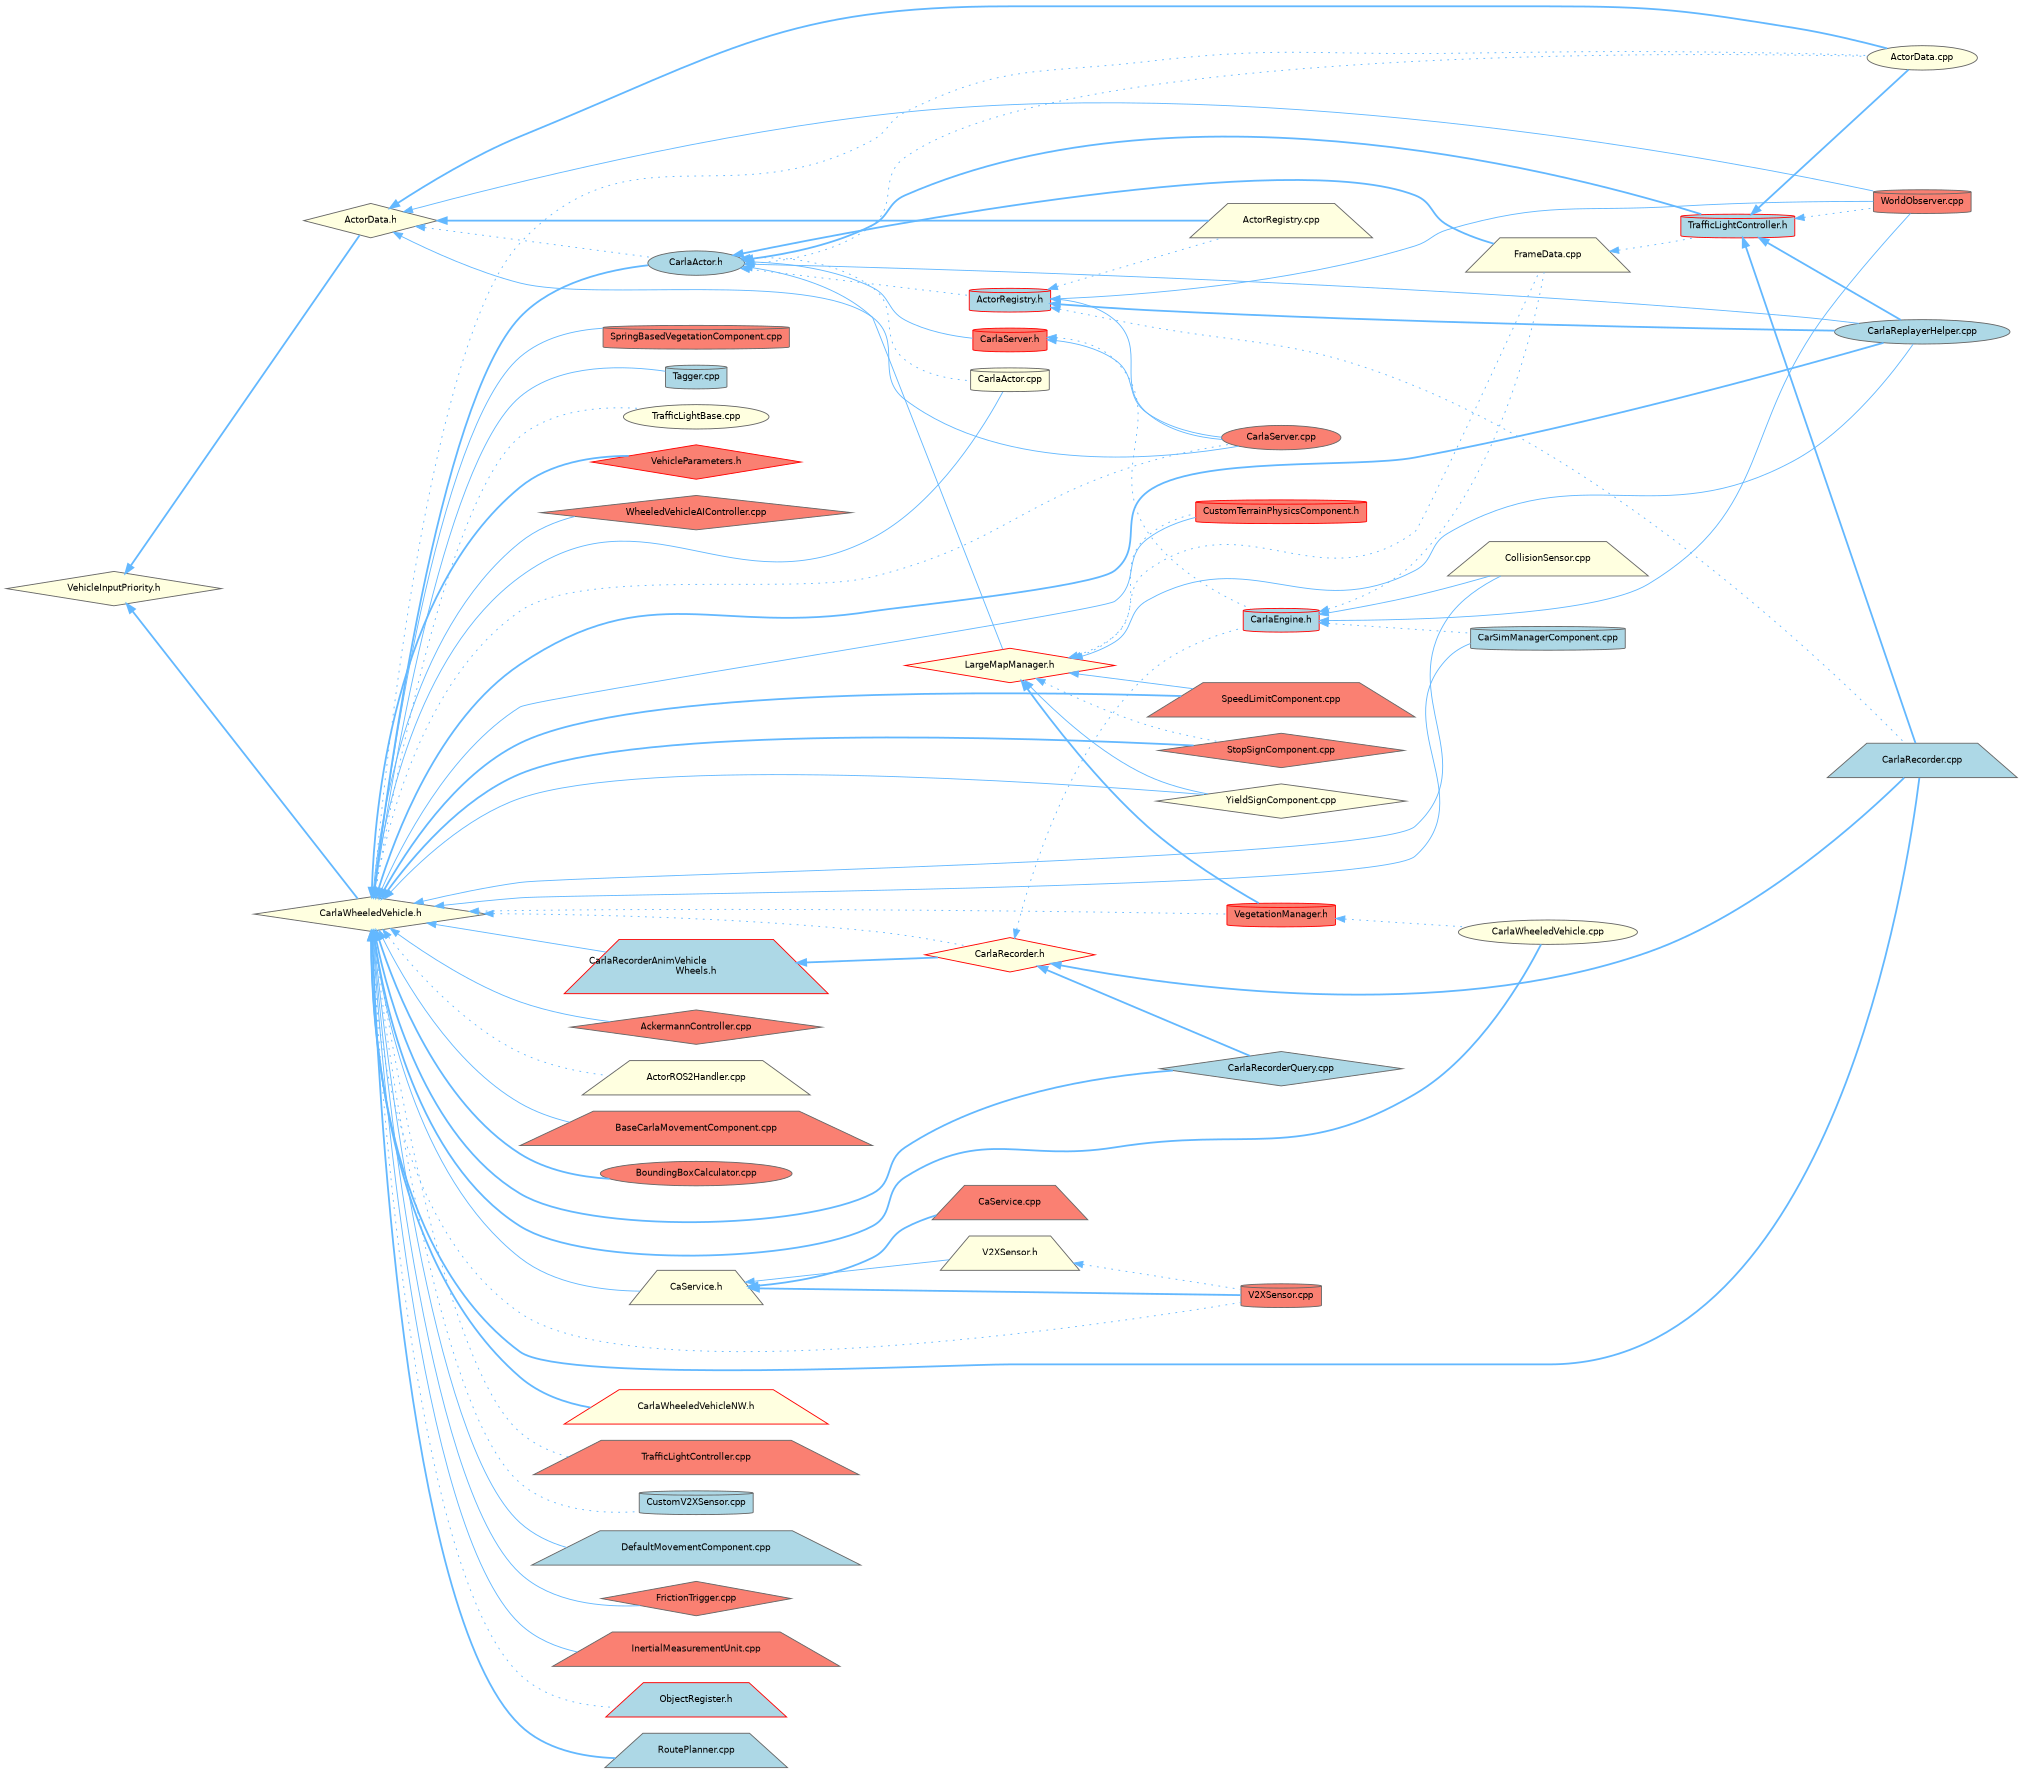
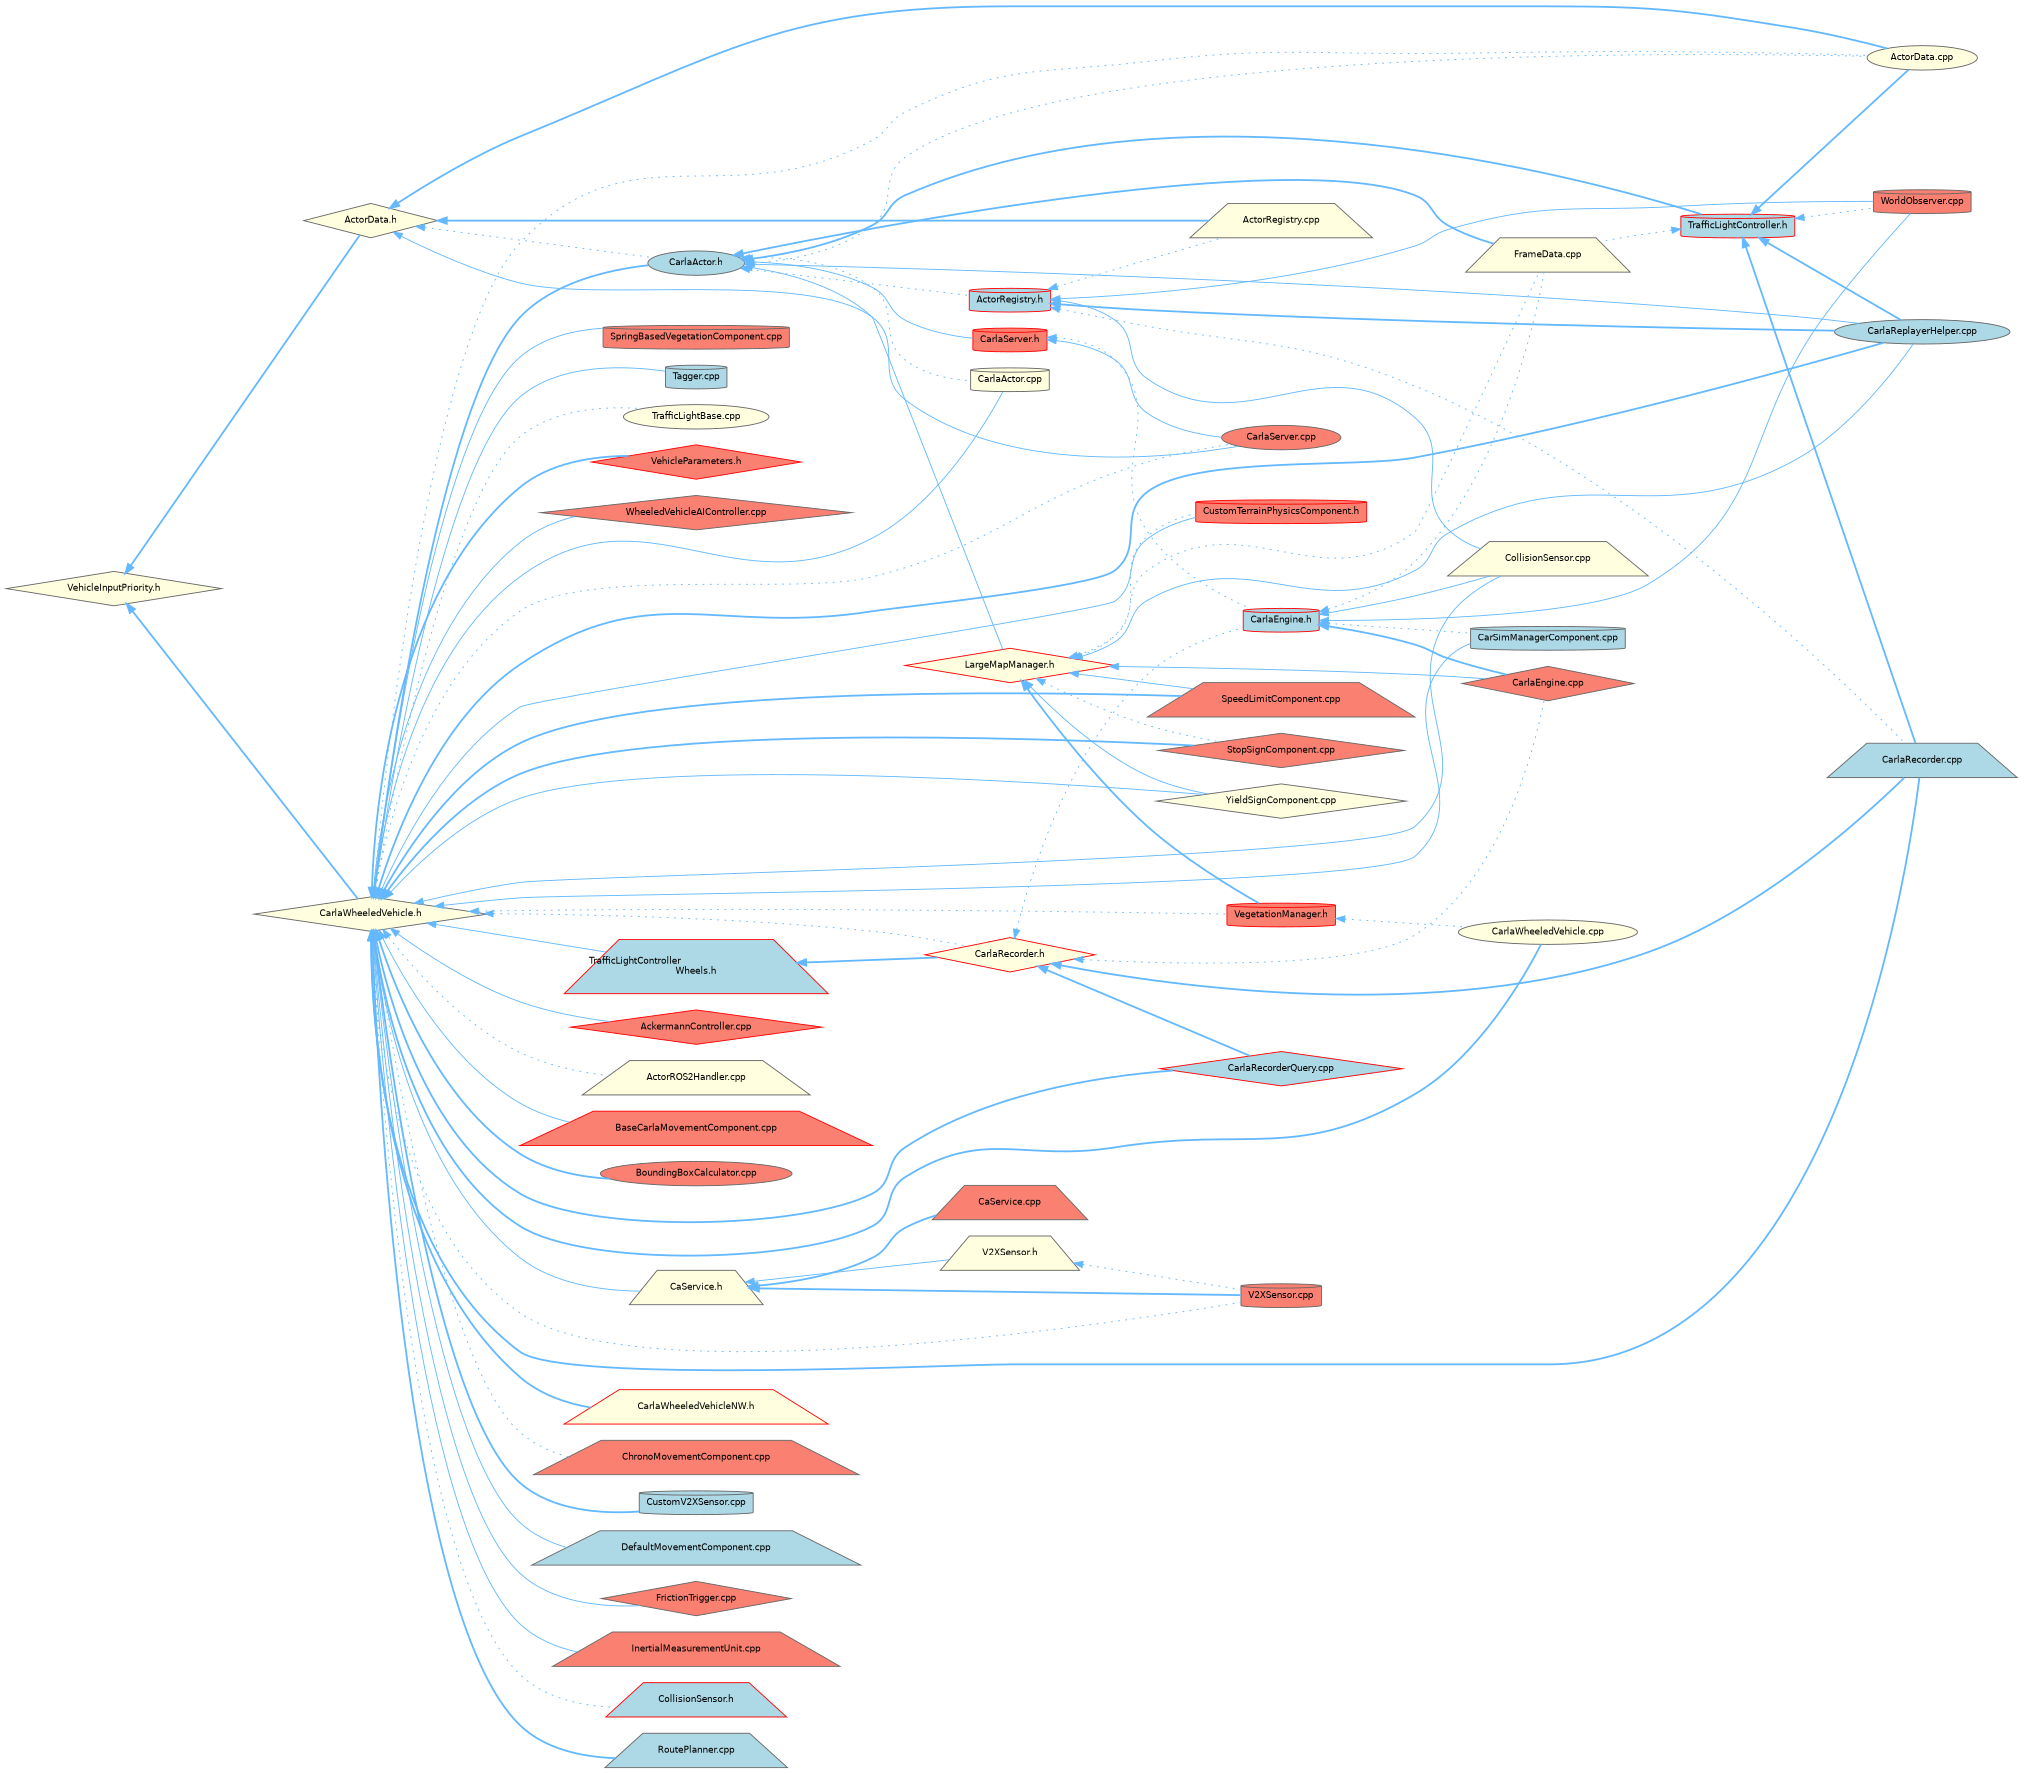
(1141, 104) -> none
(1657, 244) -> (1636, 236)
(1131, 365) -> (1298, 392)
none -> (1548, 684)
(696, 967) -> (696, 967)
(696, 1027) -> (696, 1027)
(1281, 1069) -> (1281, 1069)
(696, 1128) -> (696, 1128)
(434, 1282) -> (434, 1282)
(696, 1458) -> (696, 1458)
(696, 1700) -> (696, 1700)
